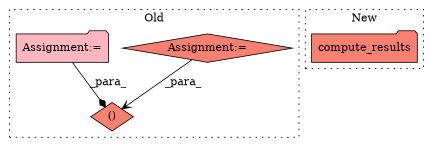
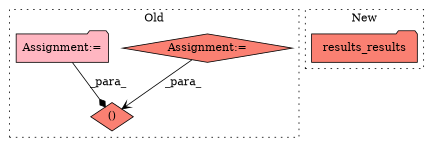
(364, 48) -> (364, 48)
